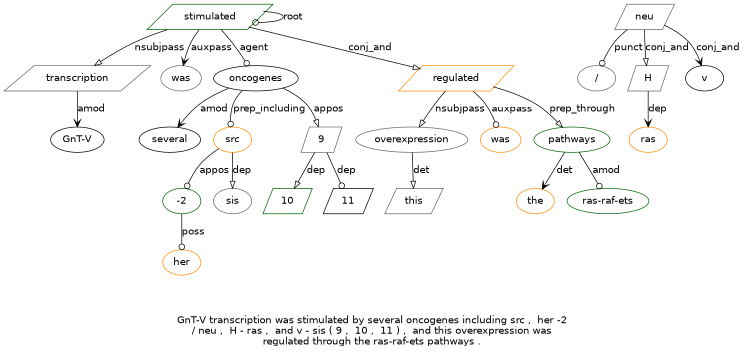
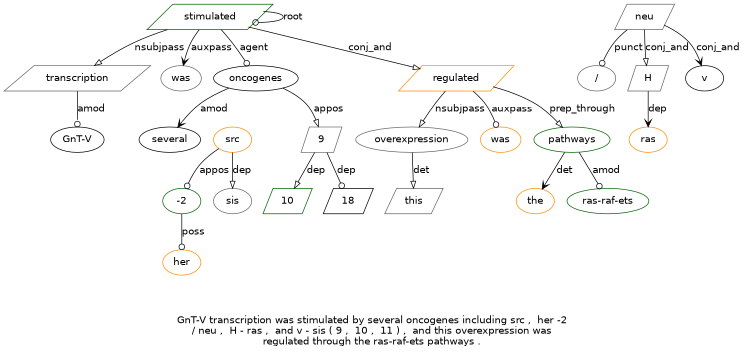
(77, 105) -> (77, 105)
(233, 105) -> none
(348, 201) -> (348, 201)
